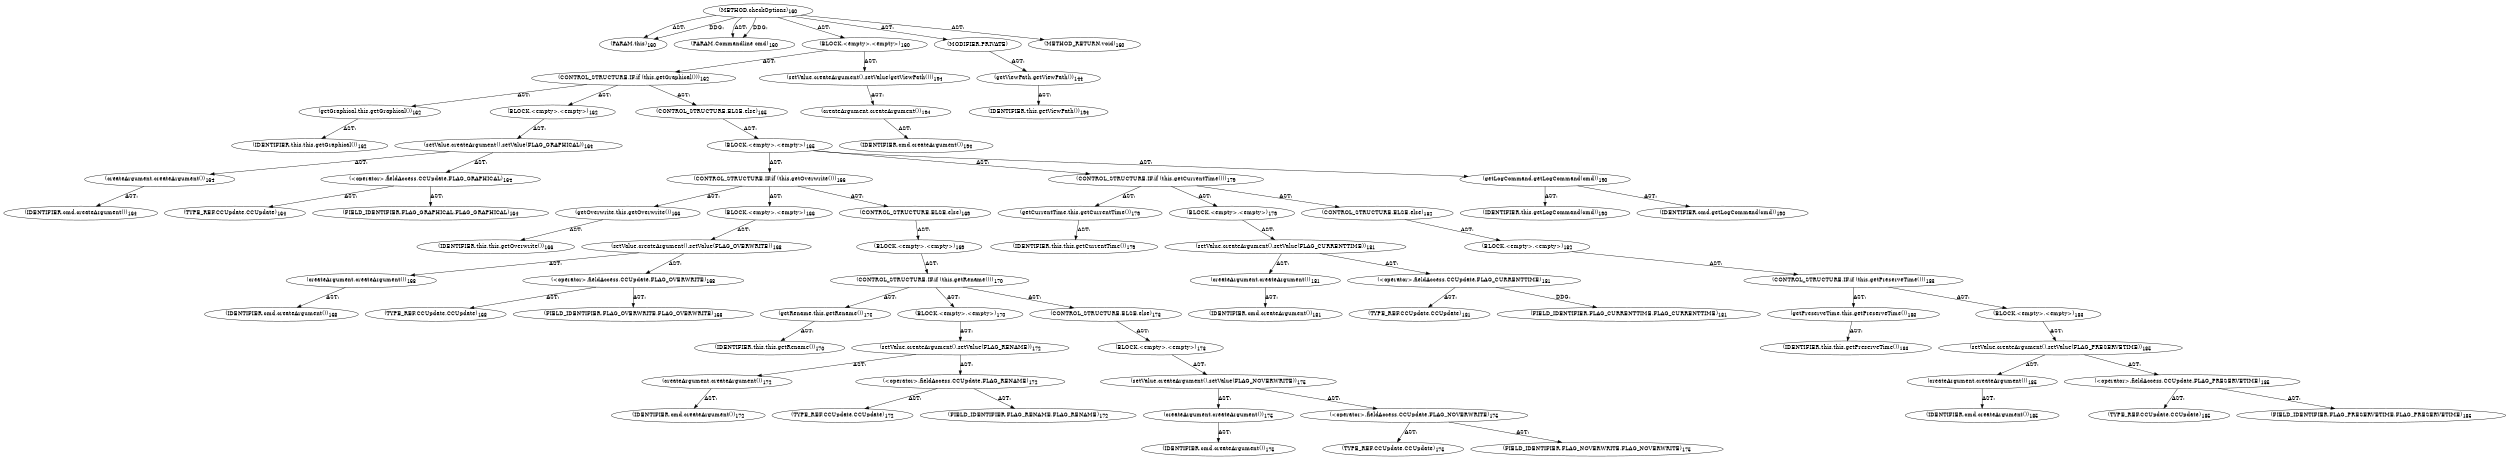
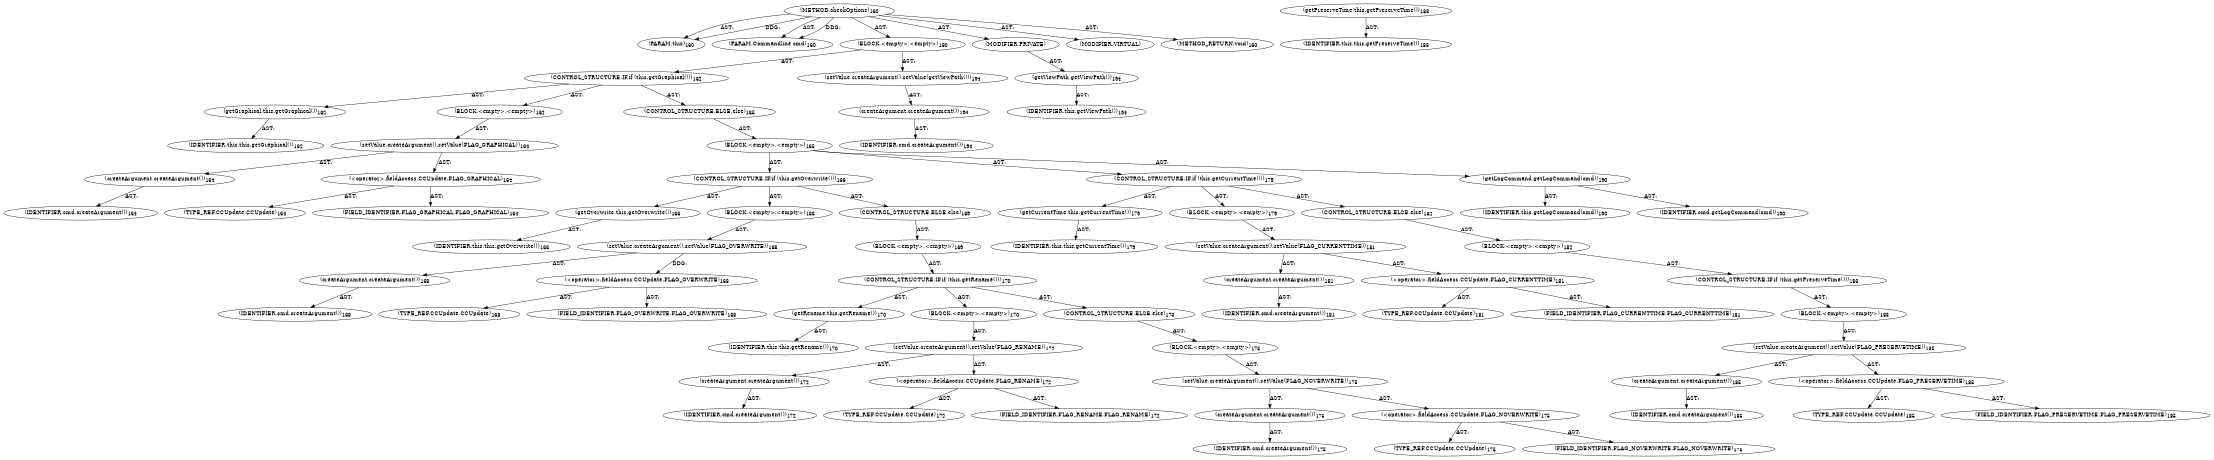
none -> (1110, 45)
(1079, 78) -> (1116, 78)
(676, 264) -> (681, 264)
(1853, 295) -> none
(1564, 297) -> (1577, 297)
